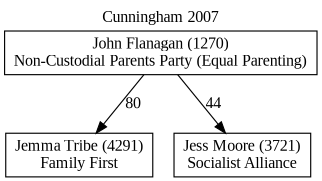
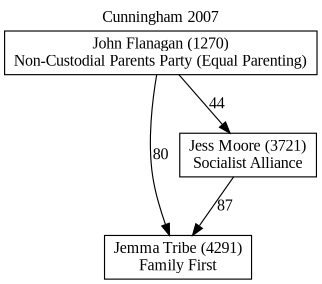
none -> (217, 201)
